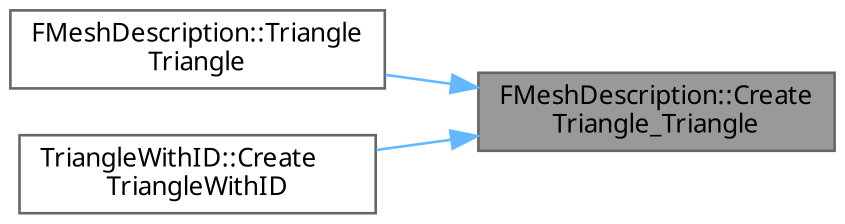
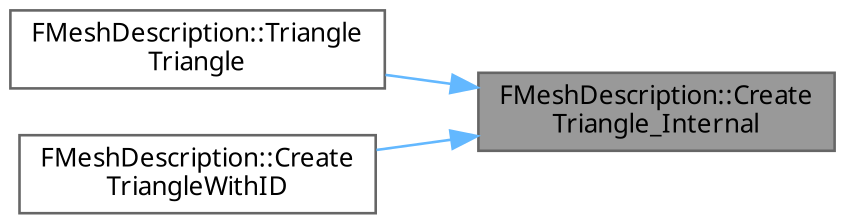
(656, 112) -> (656, 112)
(198, 174) -> (198, 174)
